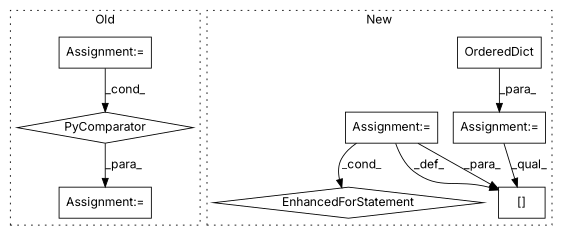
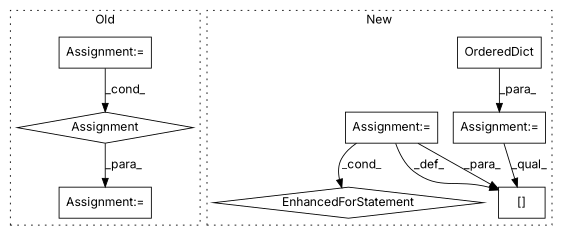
(105, 128) -> (105, 128)
